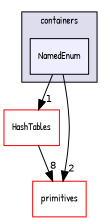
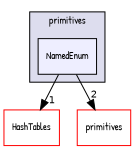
(59, 21) -> (67, 21)
(44, 159) -> none
